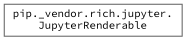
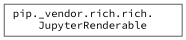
(93, 20) -> (93, 20)
